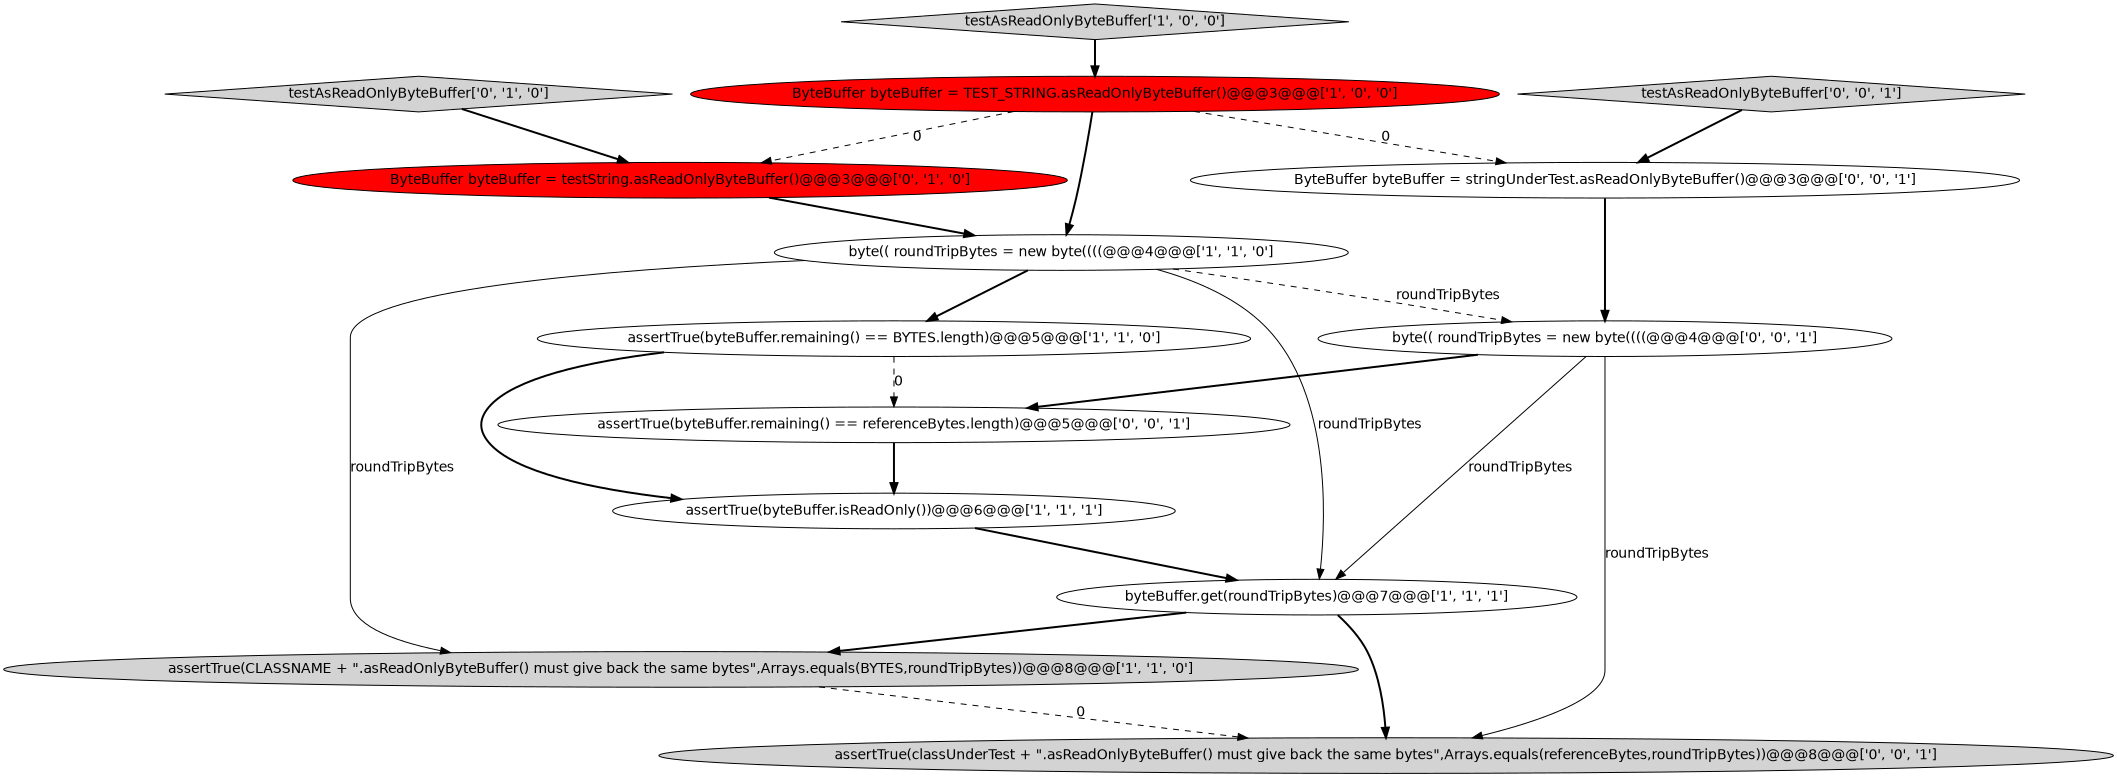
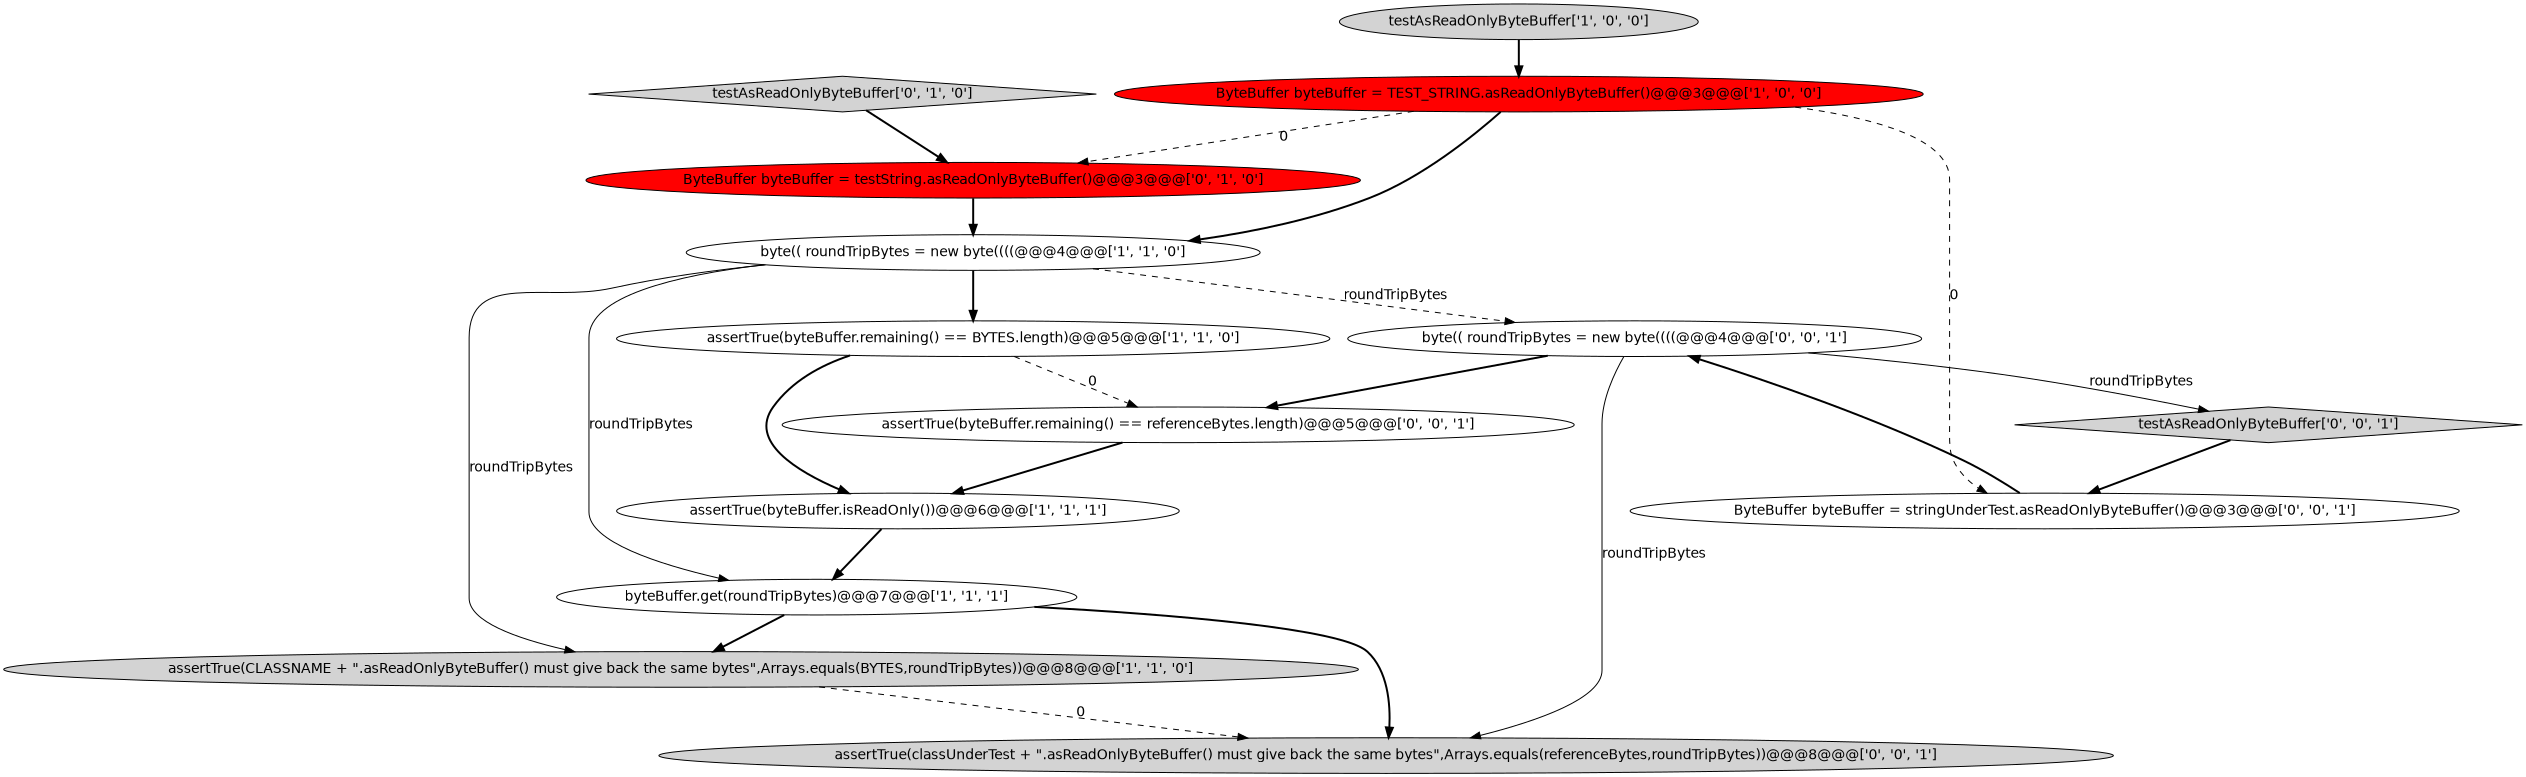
(1095, 22) -> (1519, 22)
(1465, 464) -> (2004, 375)
